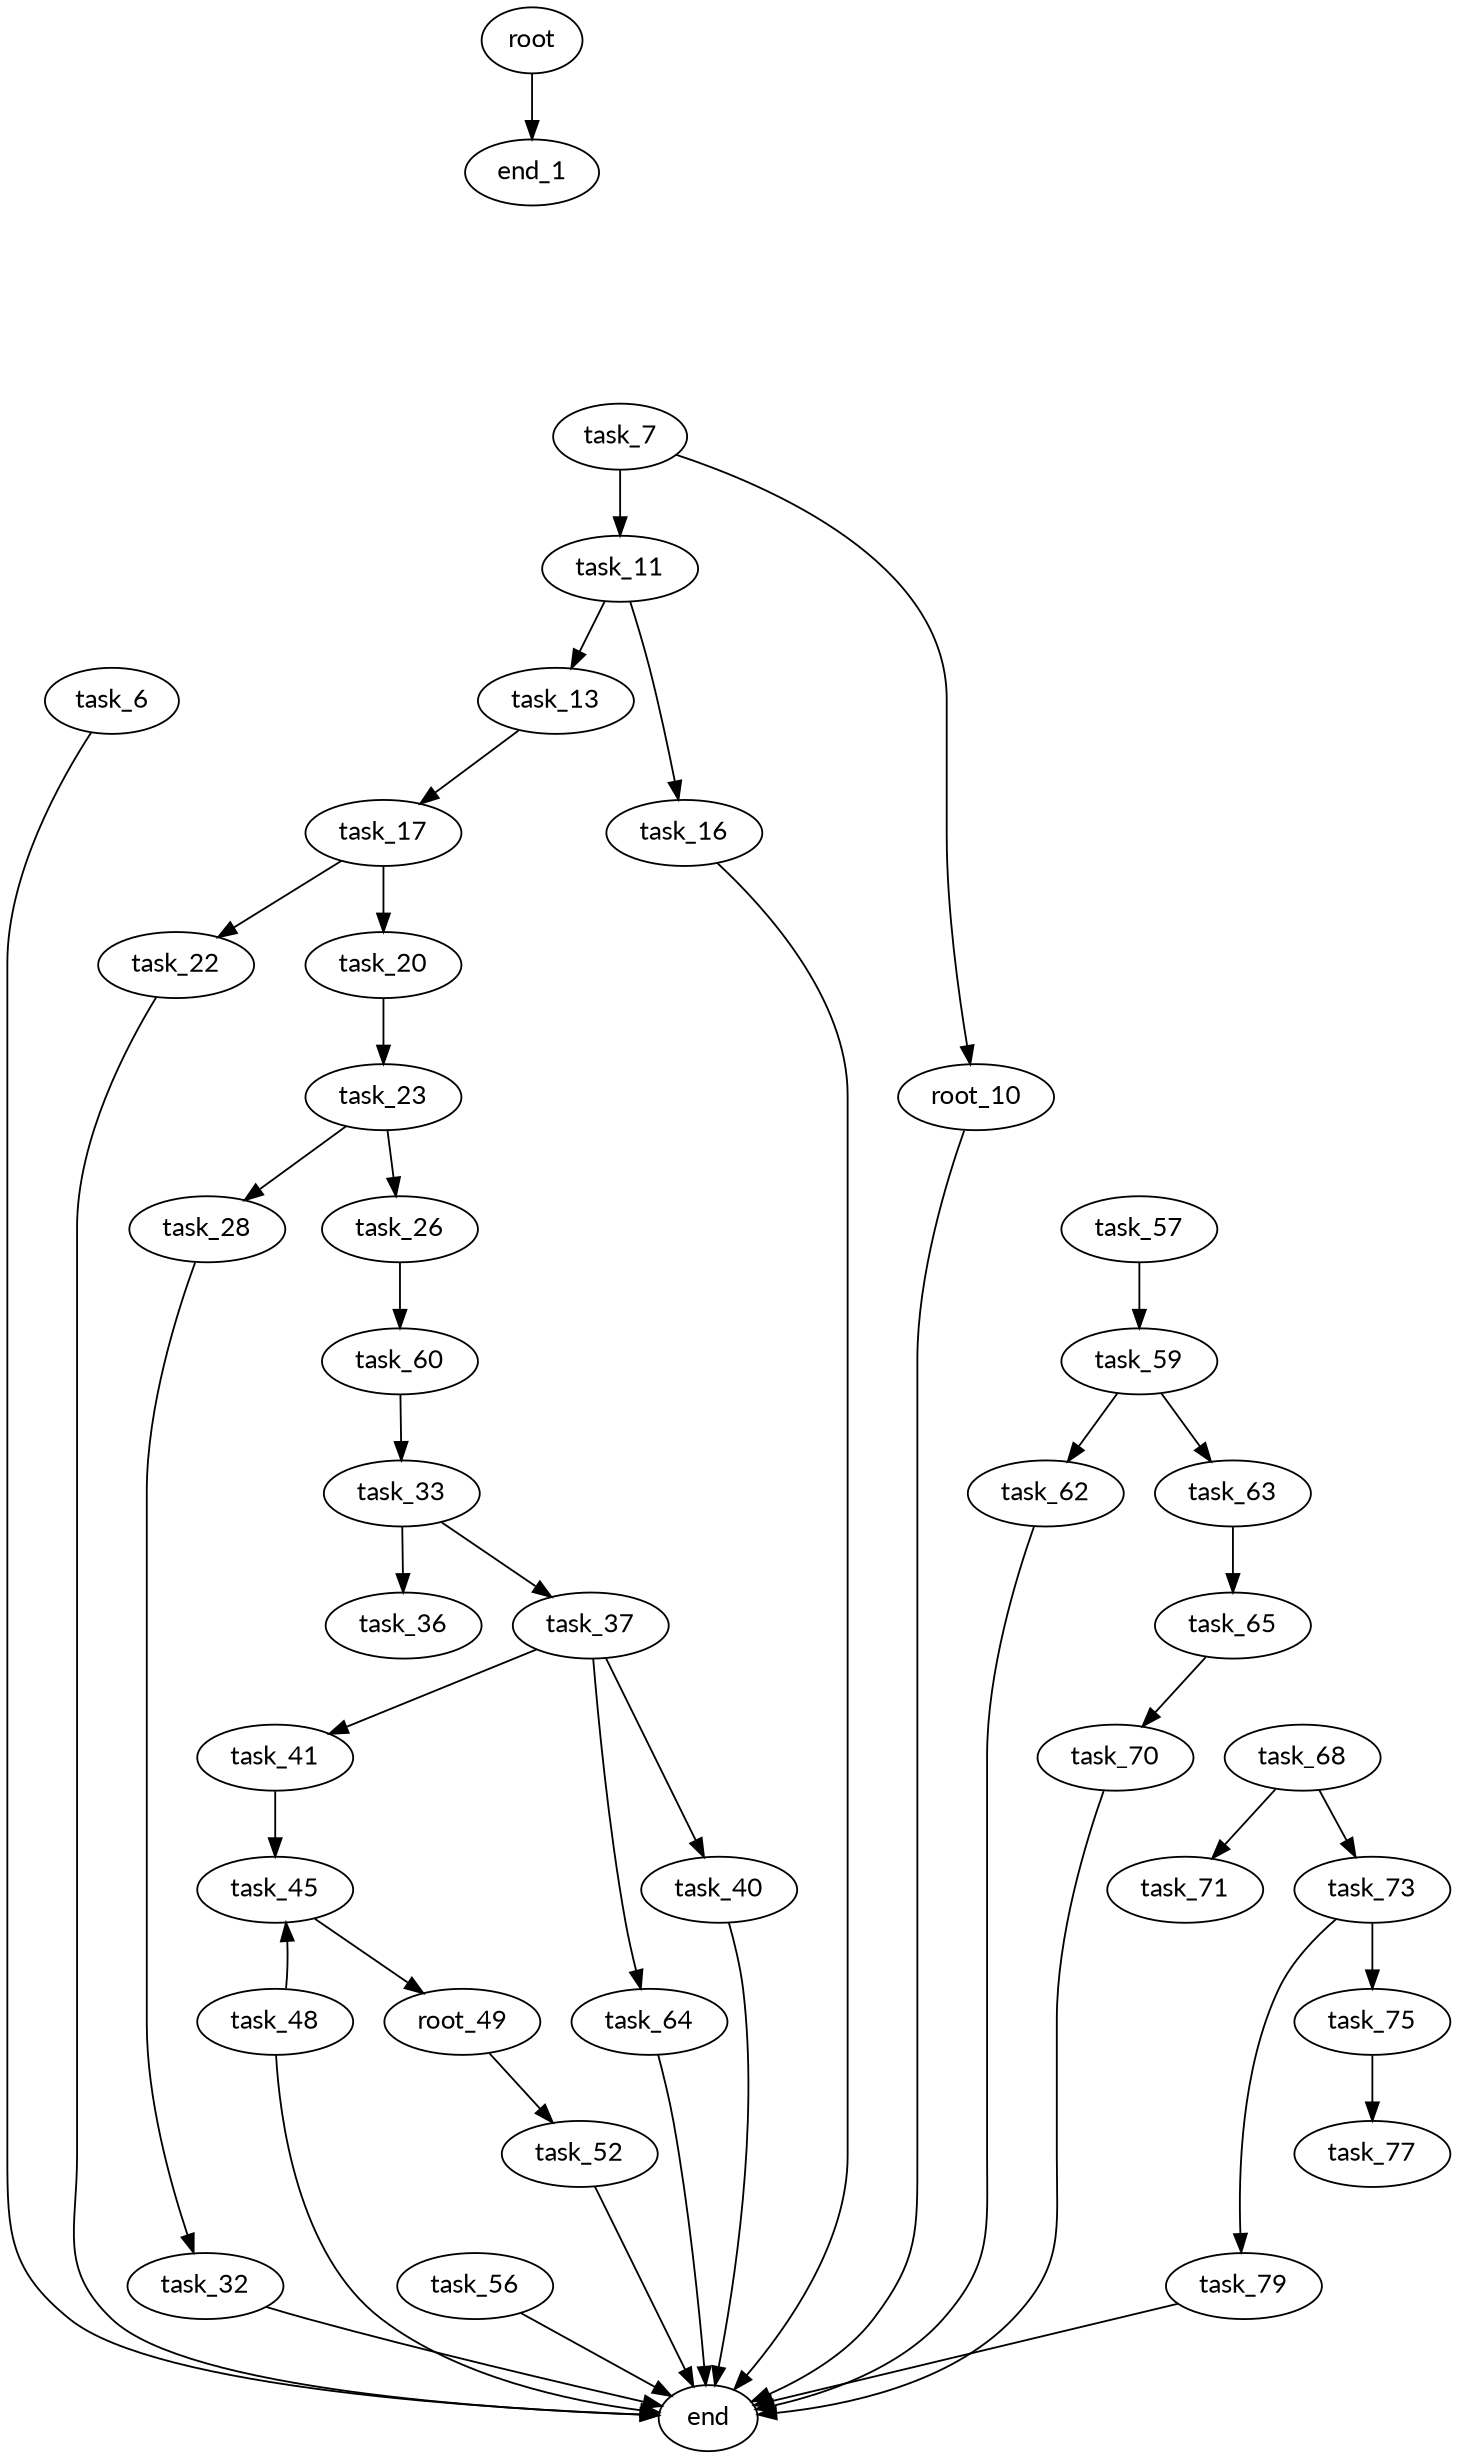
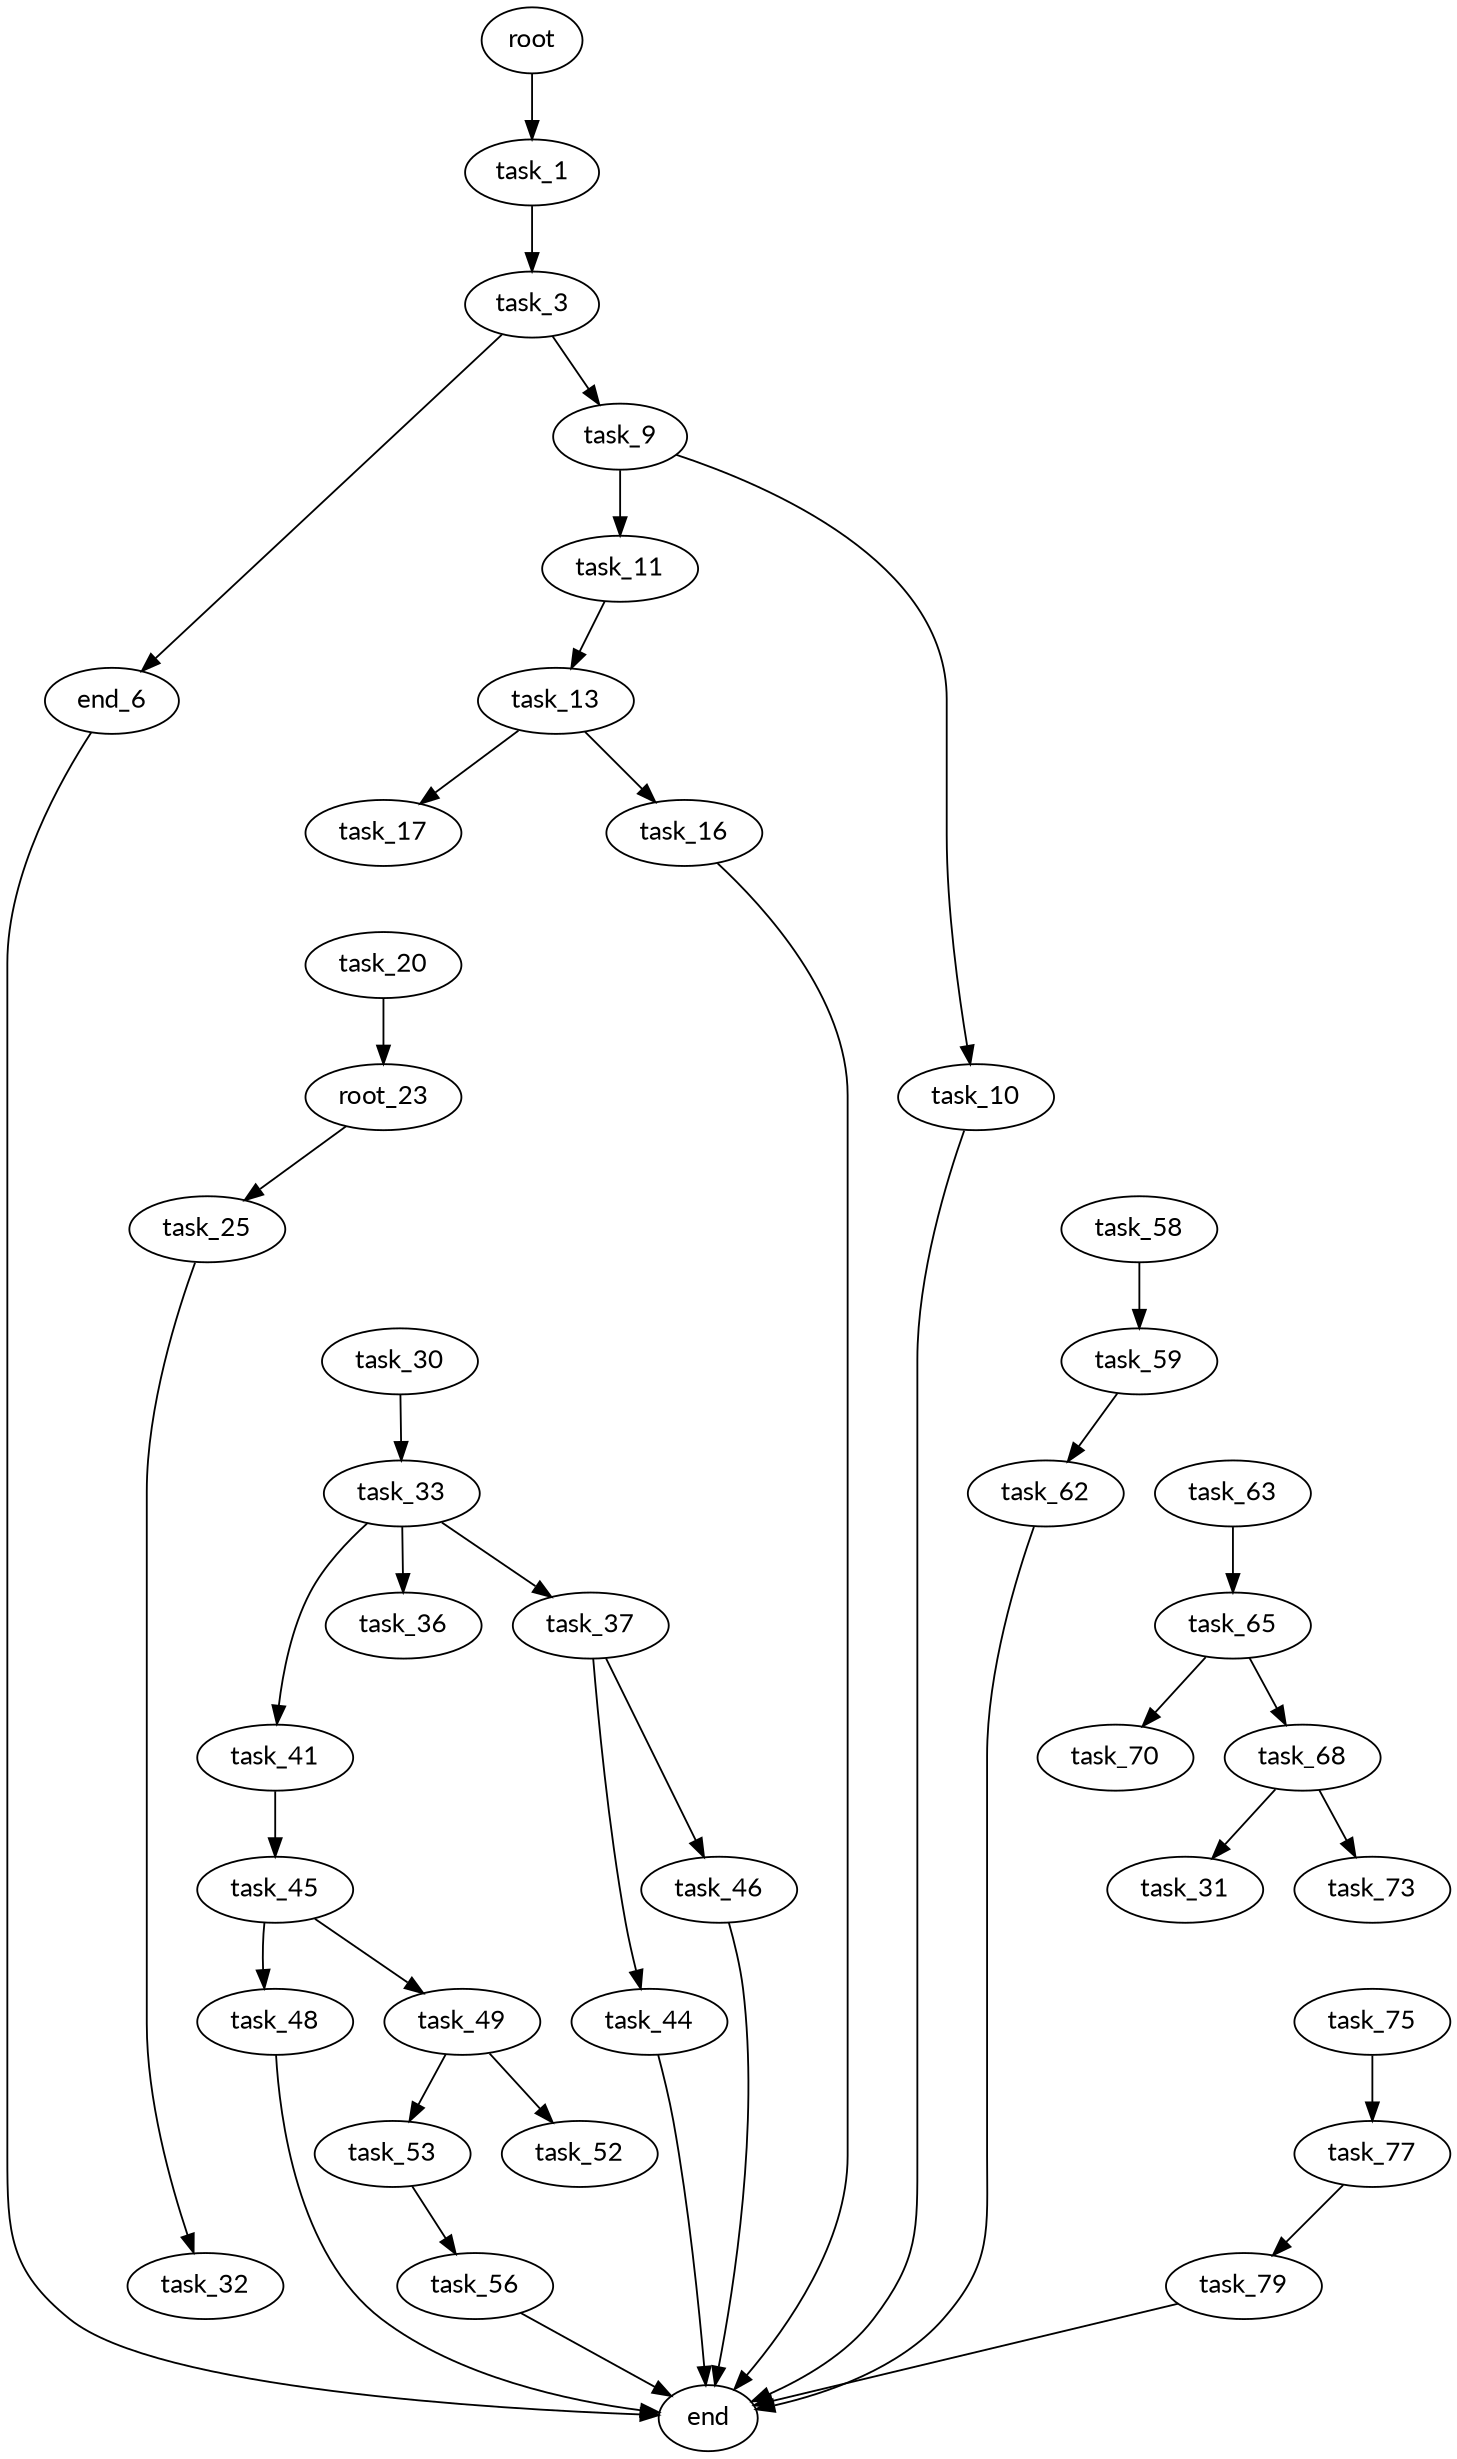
(532, 172) -> (532, 172)
none -> (532, 305)
(620, 437) -> (620, 437)
(655, 691) -> (614, 760)
(112, 701) -> (112, 701)
(383, 890) -> none
(176, 965) -> none
(383, 1097) -> (383, 1097)
(976, 1097) -> (976, 1097)
(207, 1229) -> (207, 1229)
(400, 1229) -> none
(1139, 1229) -> (1139, 1229)
(400, 1361) -> (400, 1361)
(1181, 1420) -> none
none -> (1263, 1683)
(441, 1688) -> (304, 1605)
(719, 1890) -> (719, 1890)
(1185, 1890) -> (1185, 1890)
(1372, 1947) -> none
(287, 1965) -> (263, 1946)
(462, 2022) -> (462, 2022)
(649, 2022) -> (649, 2022)
(1254, 2064) -> (1315, 2214)
none -> (393, 2154)
(1057, 2188) -> none
(640, 2278) -> none
(388, 2340) -> none
